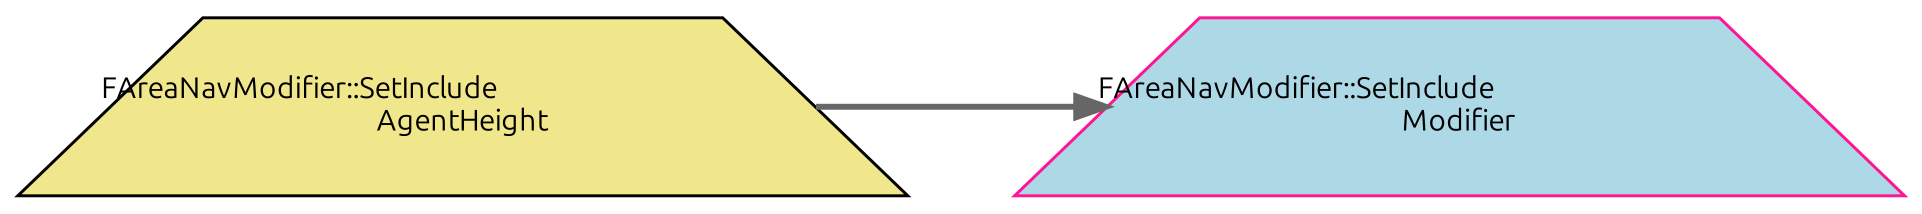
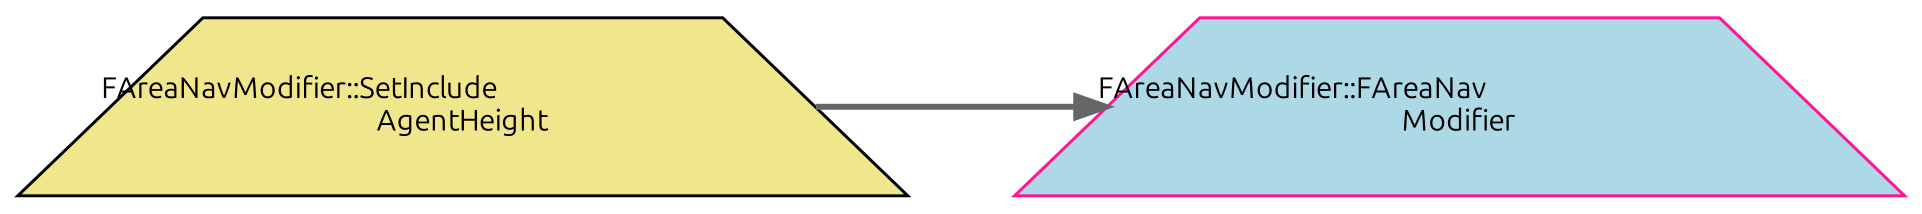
(1460, 107) -> (1460, 107)
